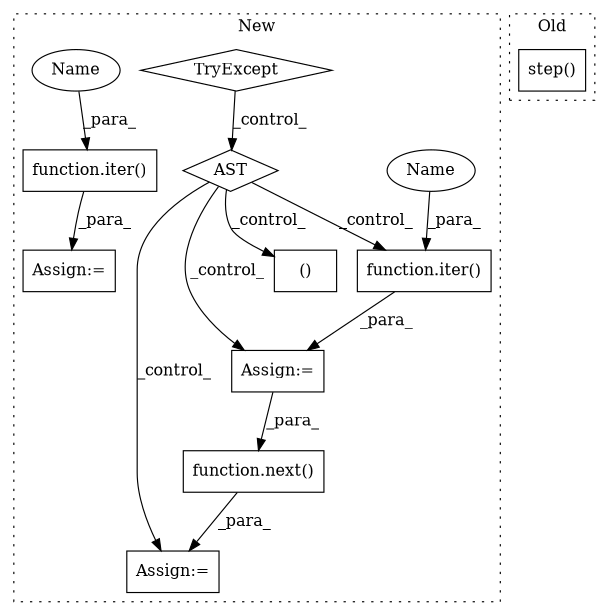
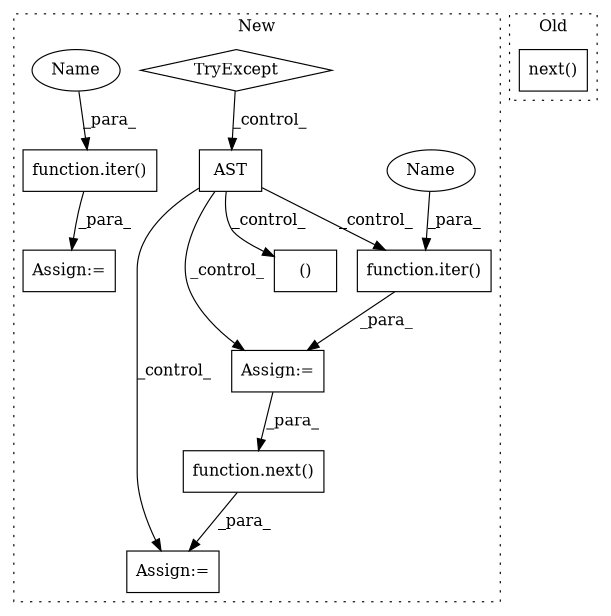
(552, 70) -> (553, 70)
(231, 171) -> (231, 171)
